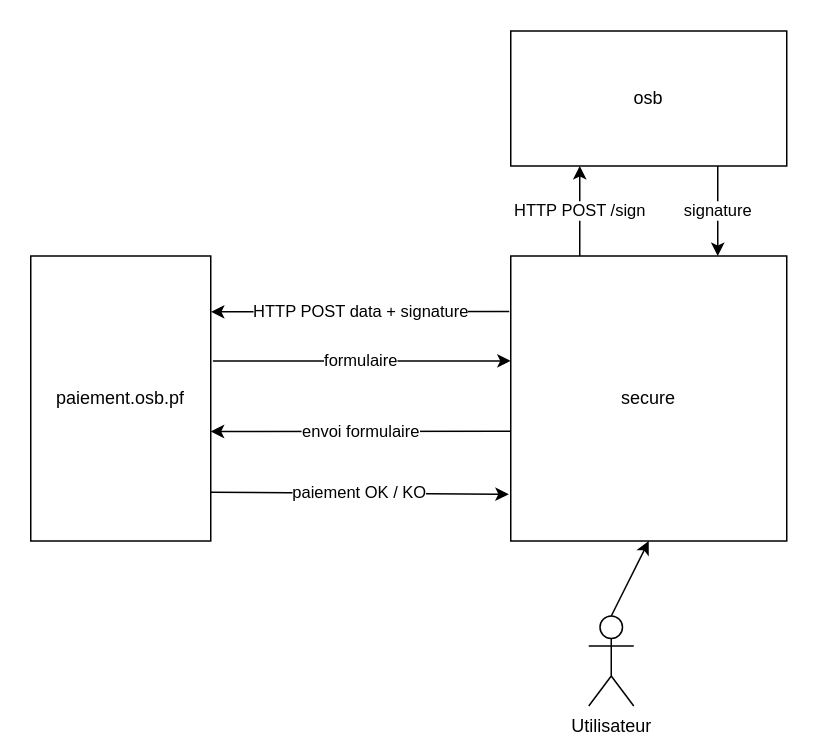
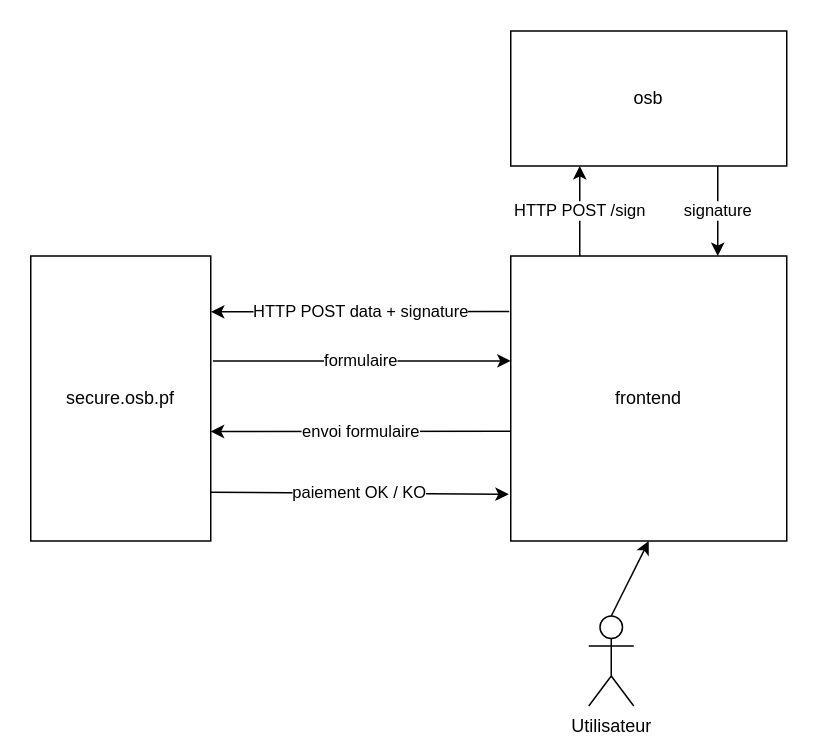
(121, 398) -> (121, 398)
(649, 398) -> (649, 398)
